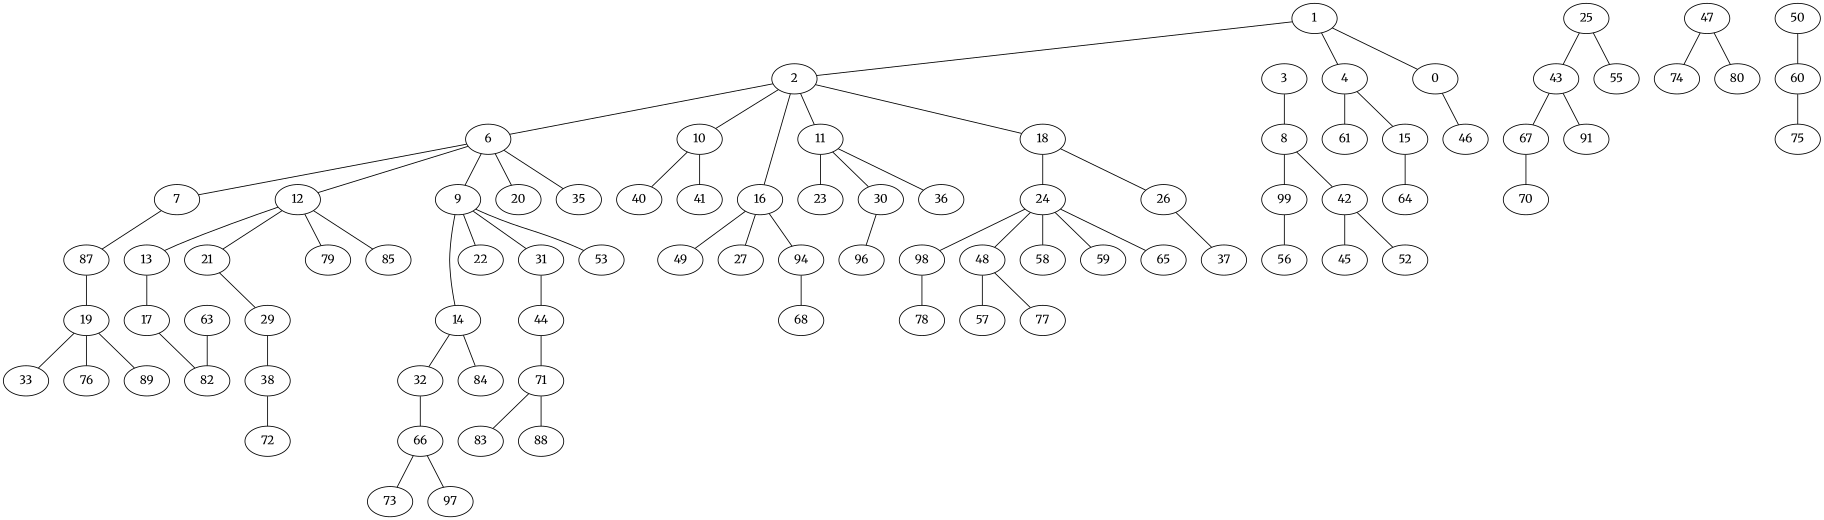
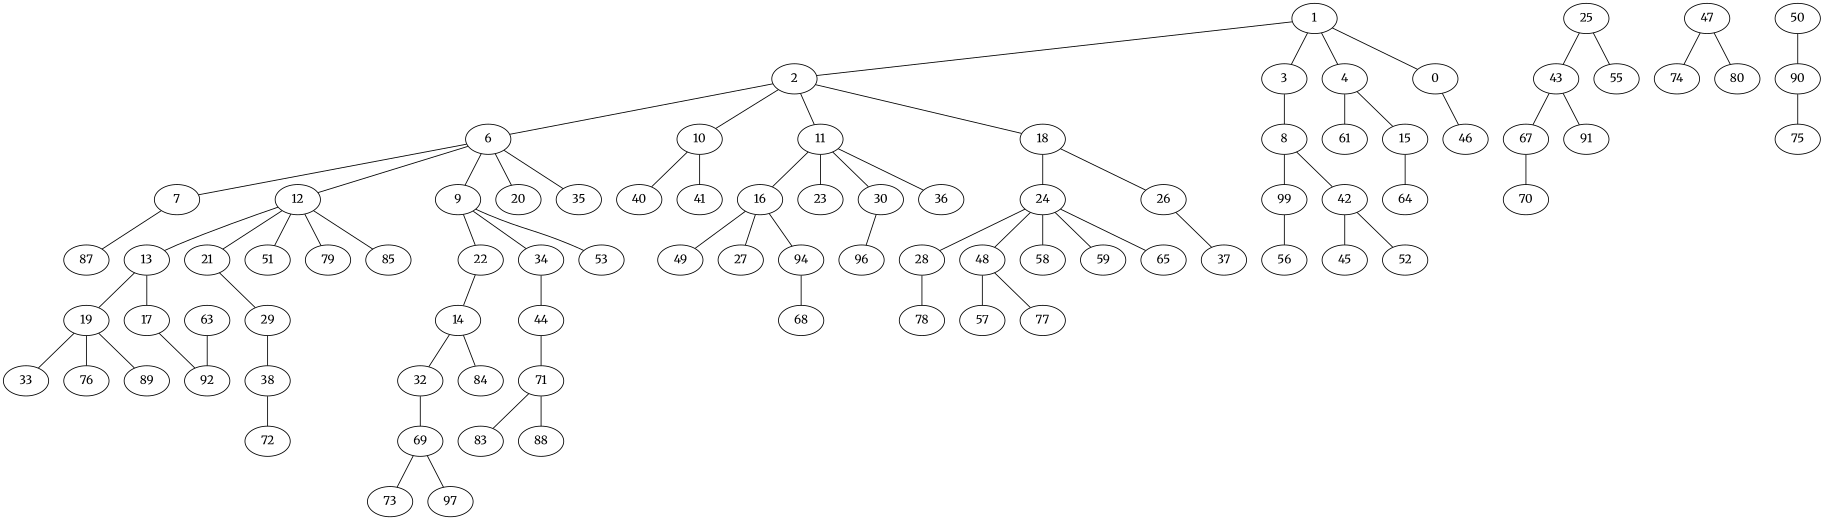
none -> (1299, 49)
(1798, 79) -> (1798, 79)
(777, 139) -> (790, 169)
none -> (268, 260)
(450, 260) -> (469, 290)
(541, 260) -> (541, 260)
(922, 260) -> (922, 260)
(86, 290) -> (117, 290)
(207, 381) -> (207, 381)
(420, 441) -> (420, 441)
